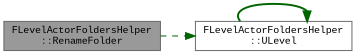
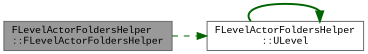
(82, 36) -> (88, 36)
